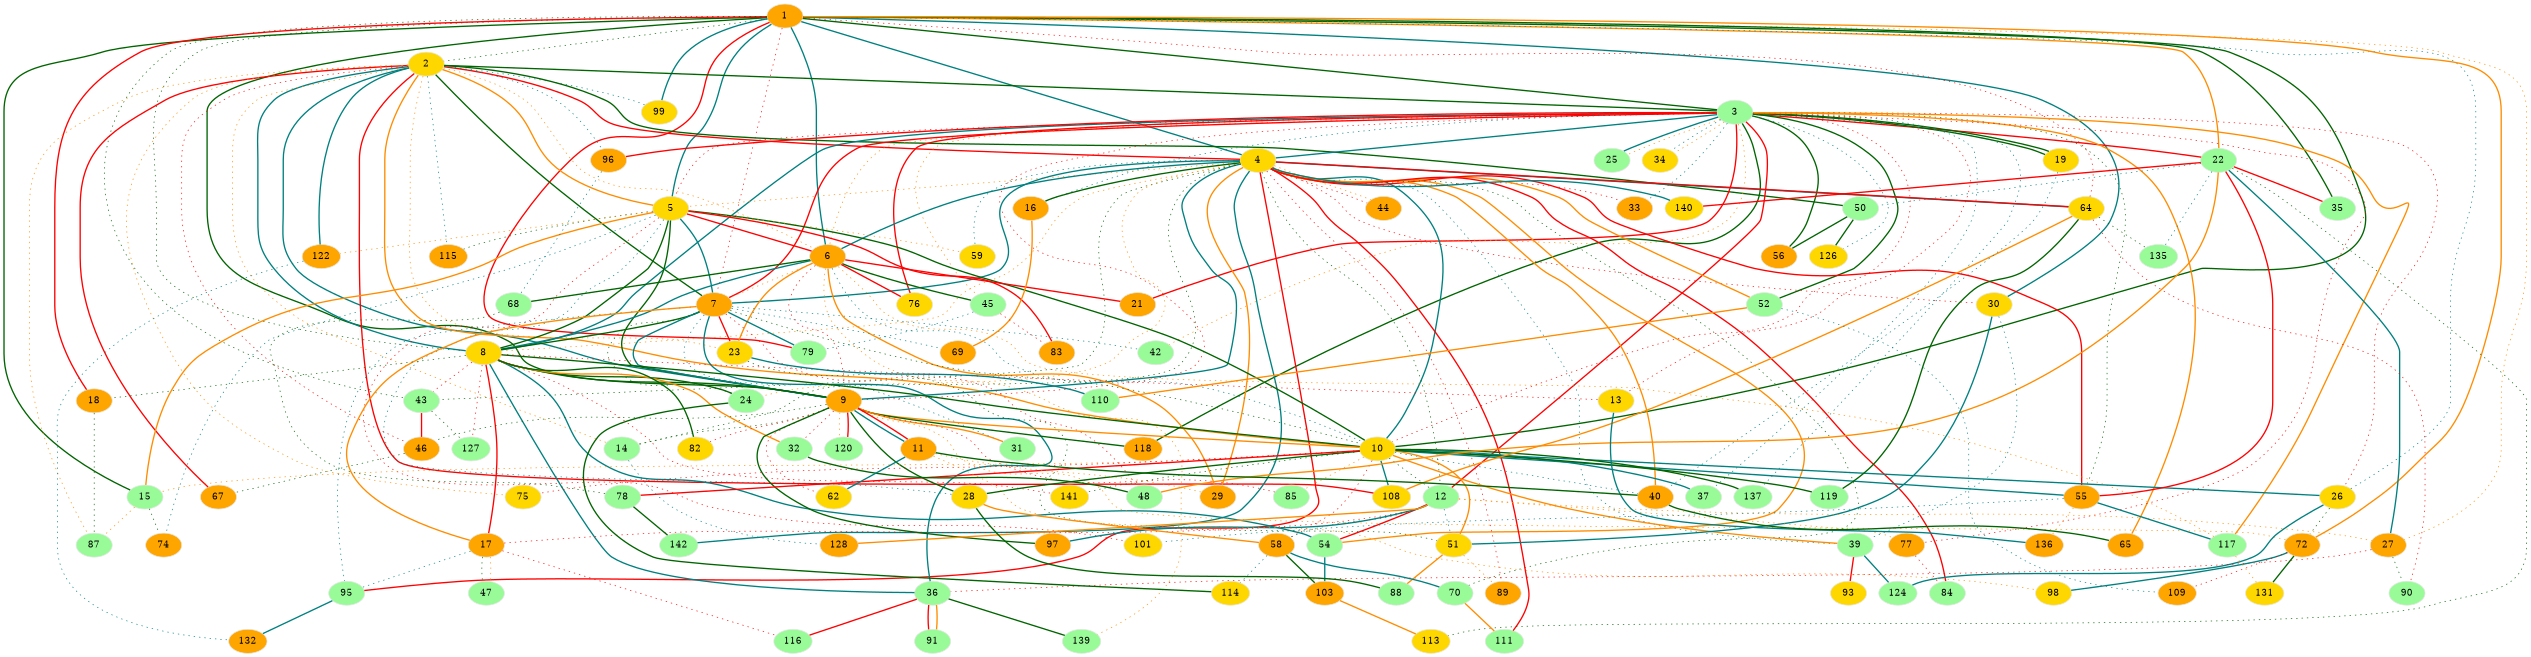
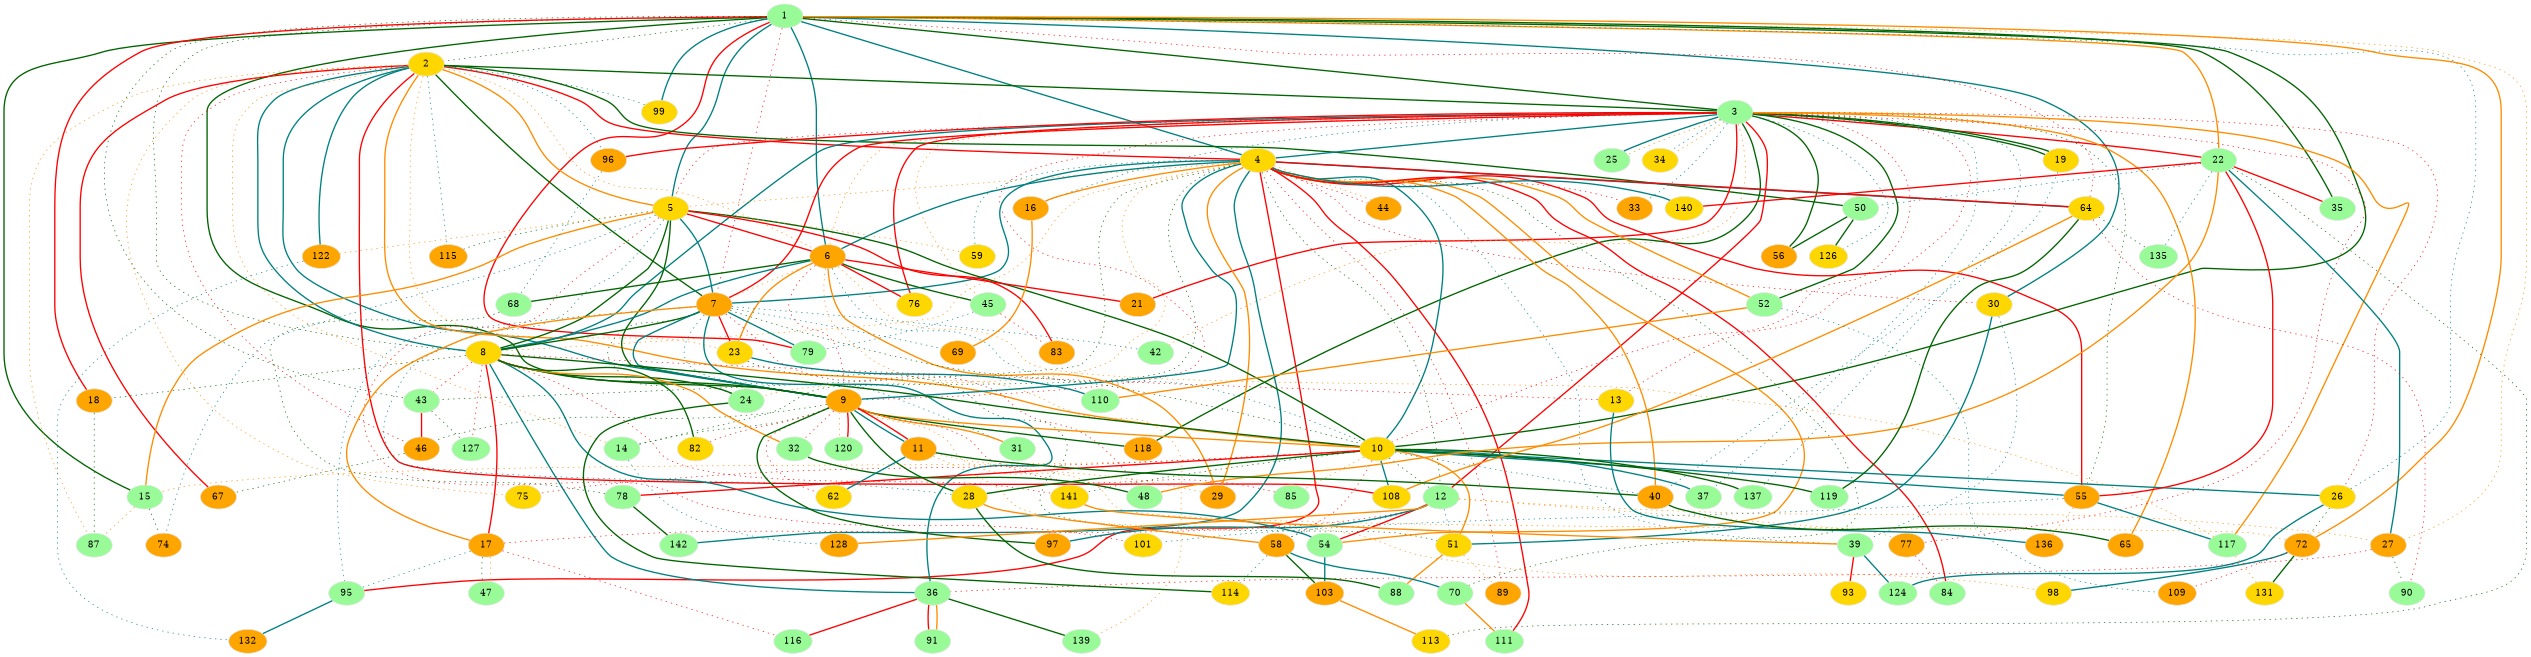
(785, 16) -> (785, 16)
(1142, 177) -> (1142, 177)
(1589, 513) -> (1404, 529)
